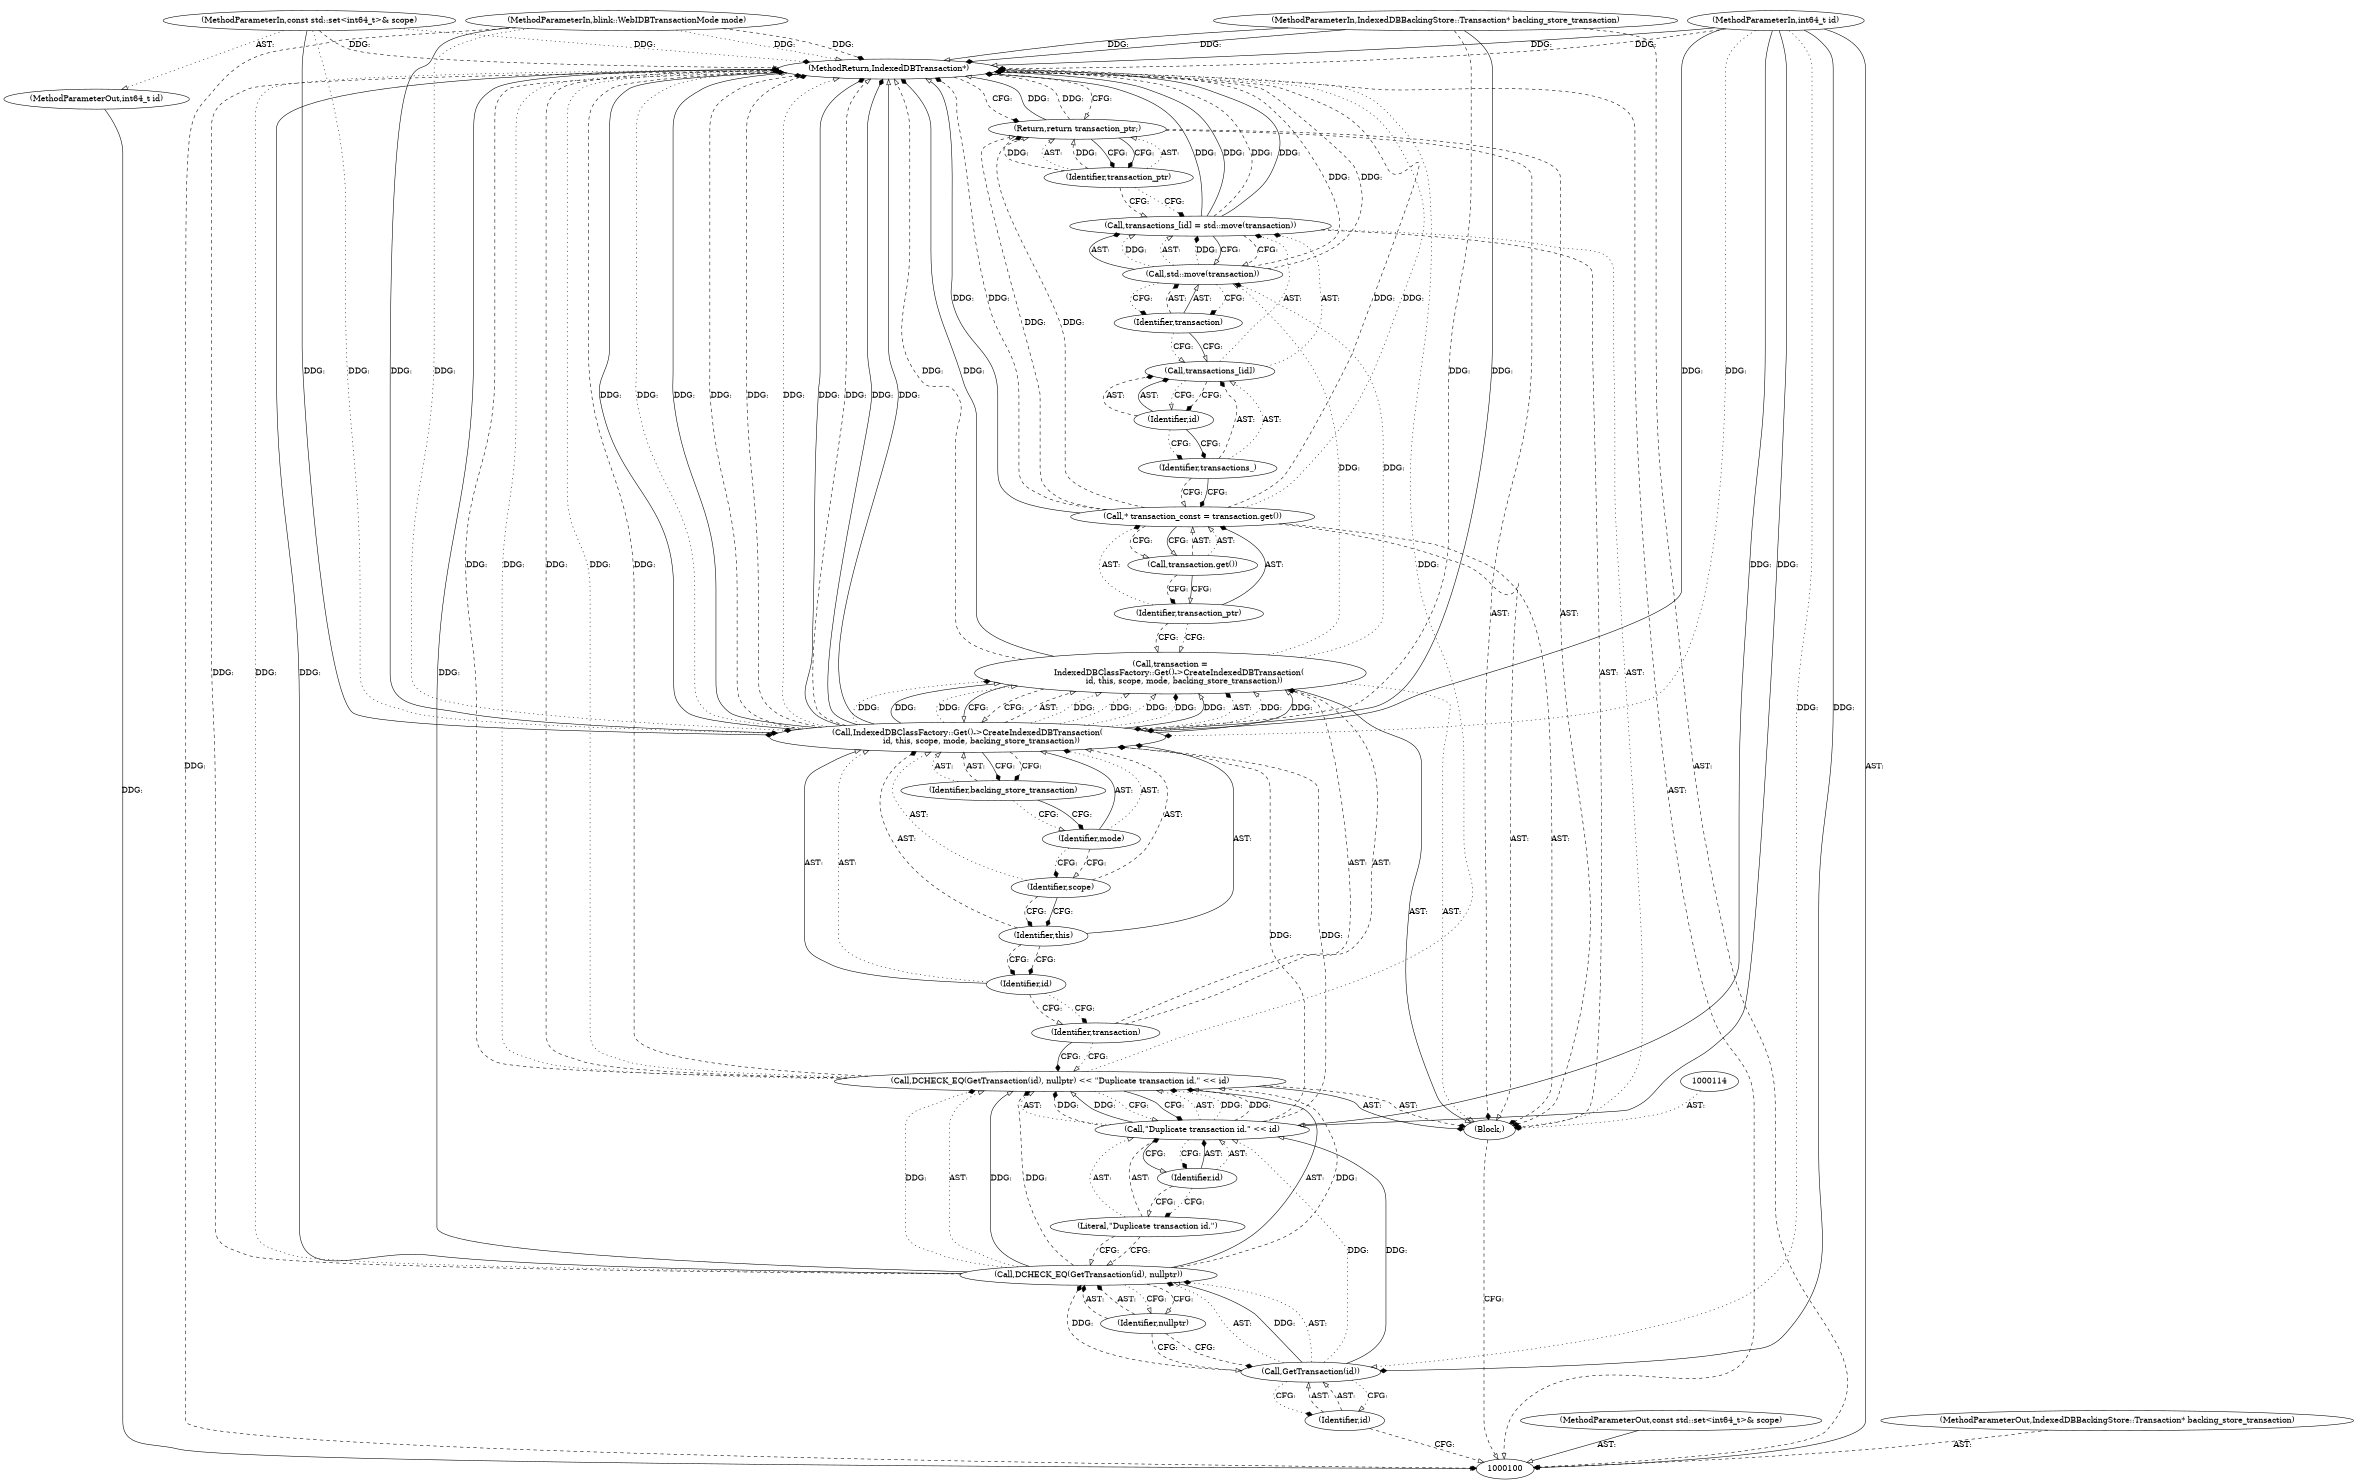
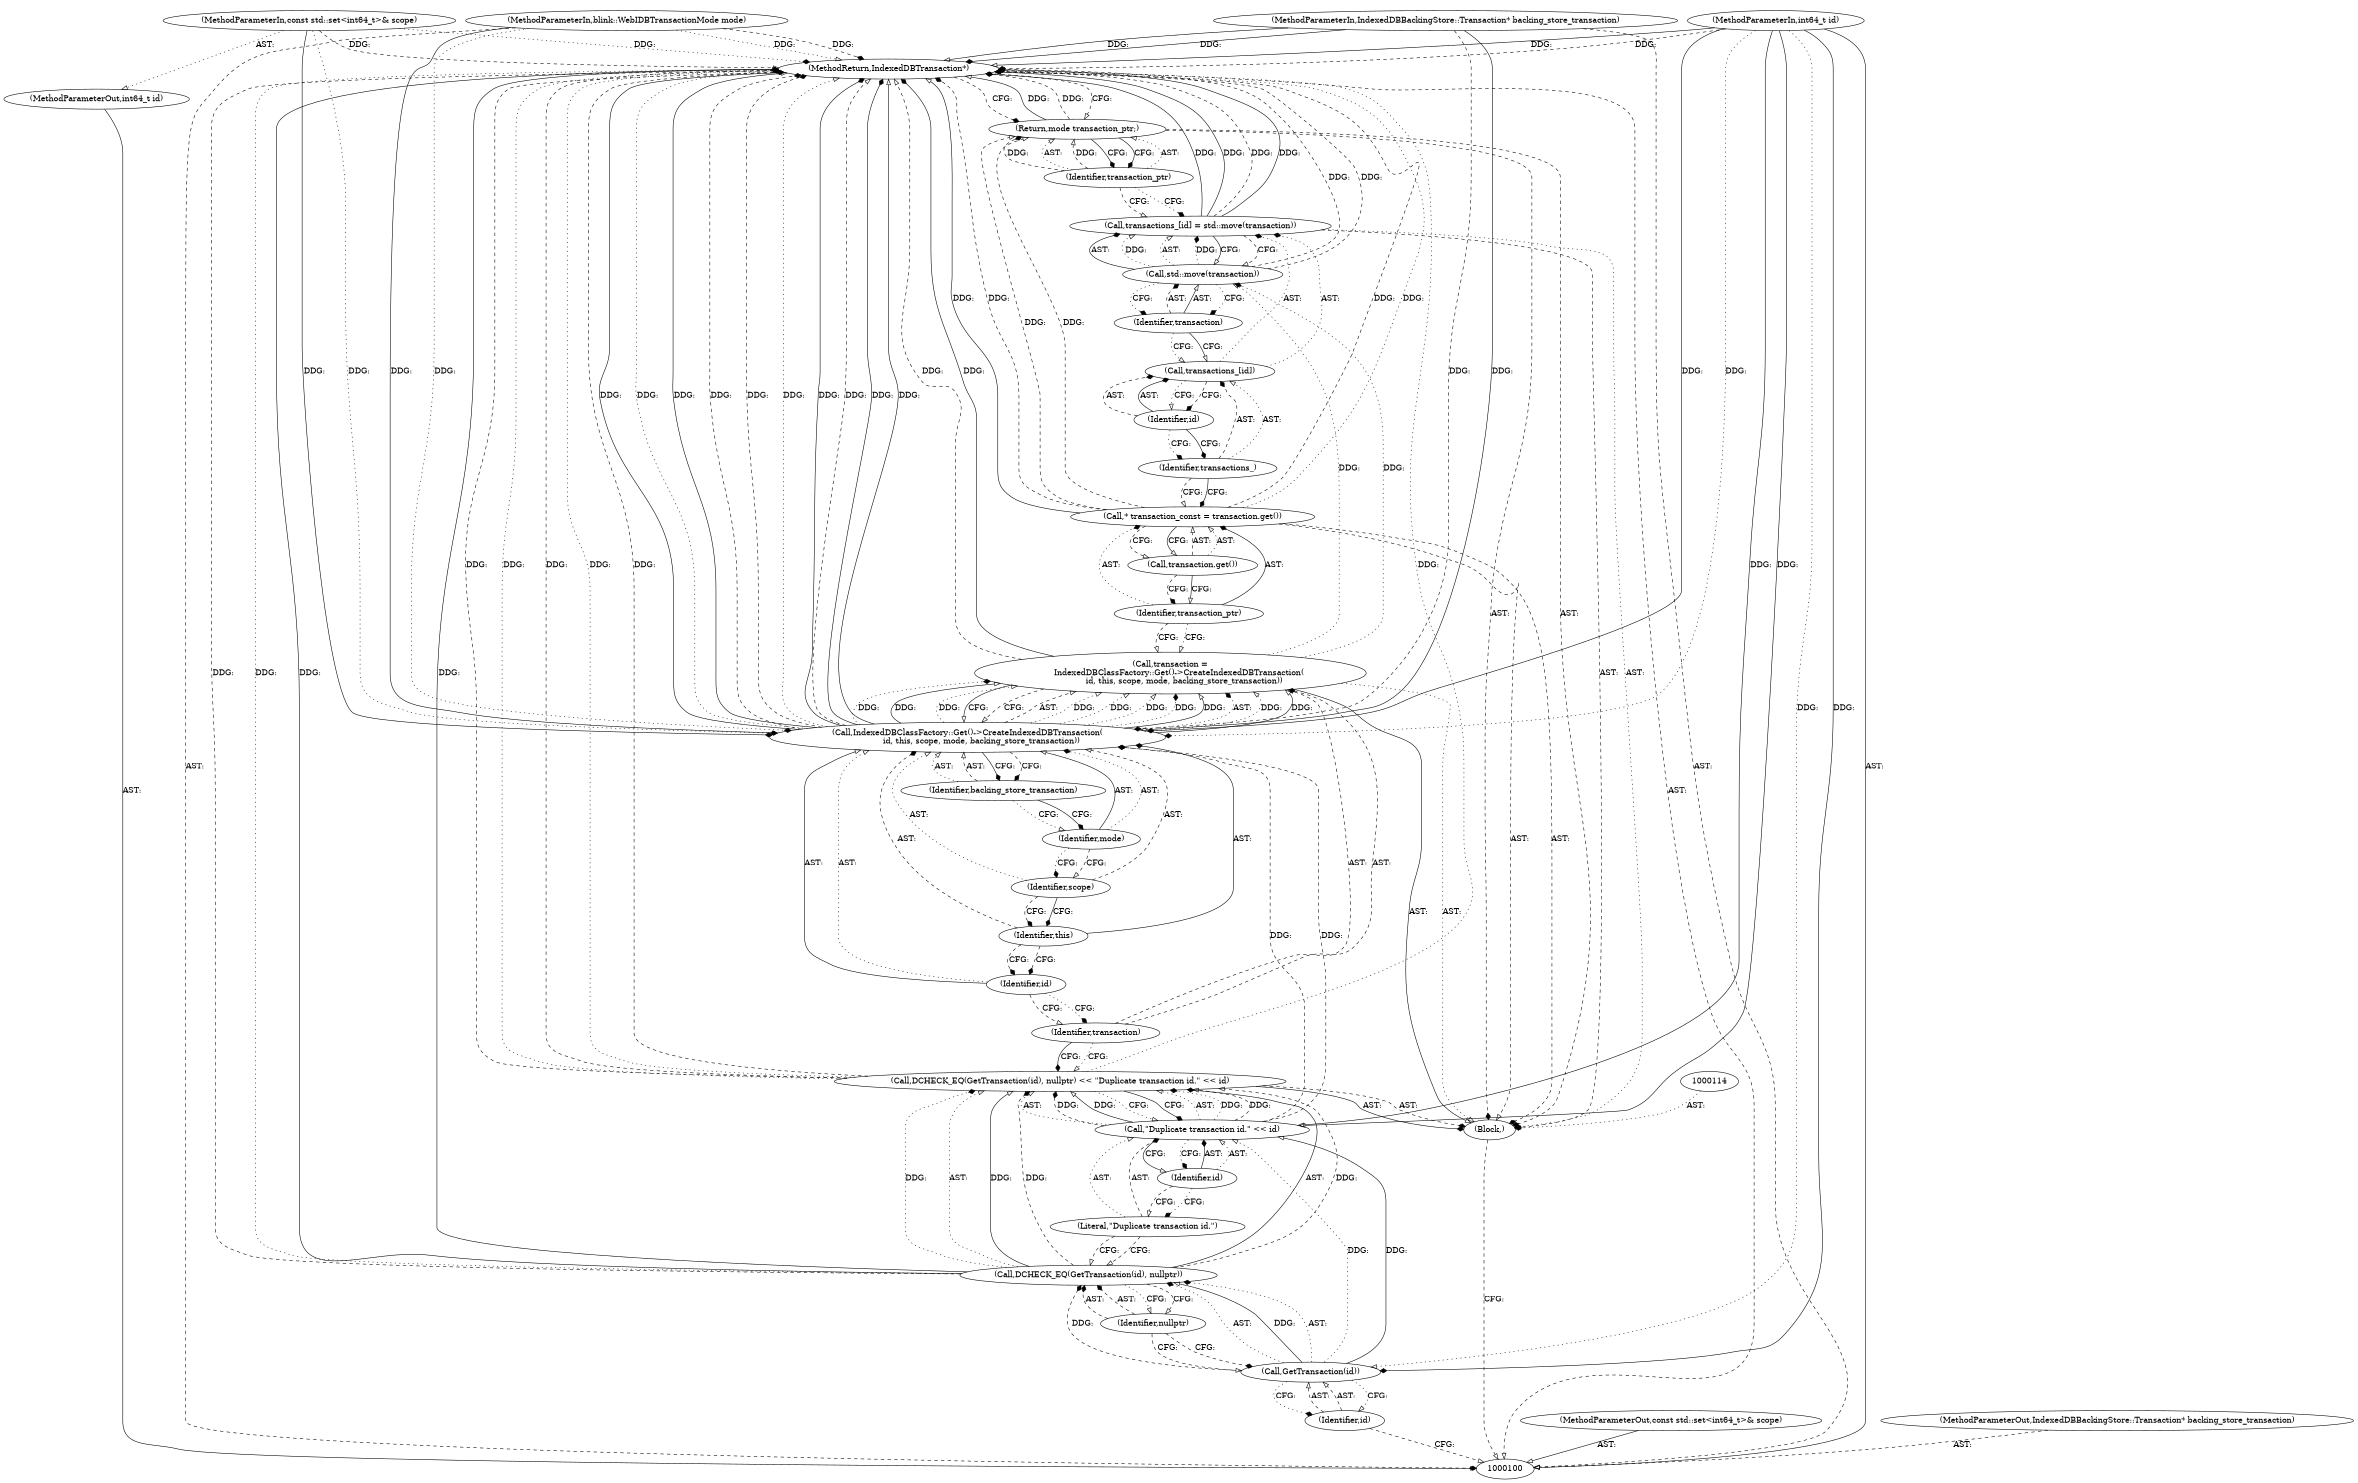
(1077, 129) -> (1077, 129)
(196, 766) -> (196, 766)
(133, 791) -> (133, 791)
(1865, 881) -> (1865, 881)
